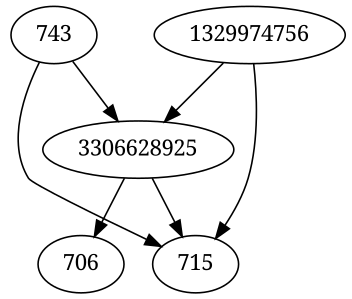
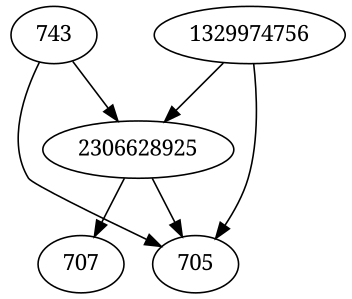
(138, 150) -> (138, 150)
(81, 264) -> (81, 264)
(196, 264) -> (196, 264)
